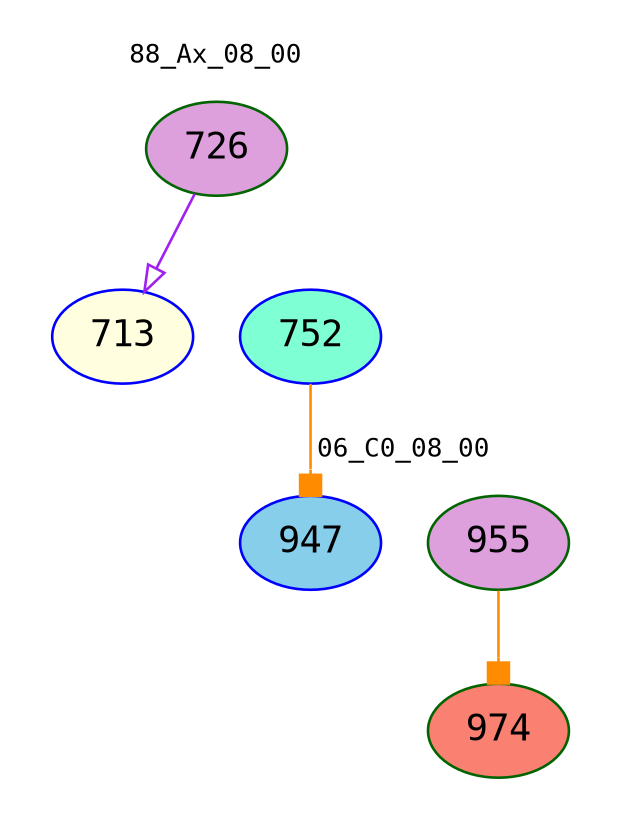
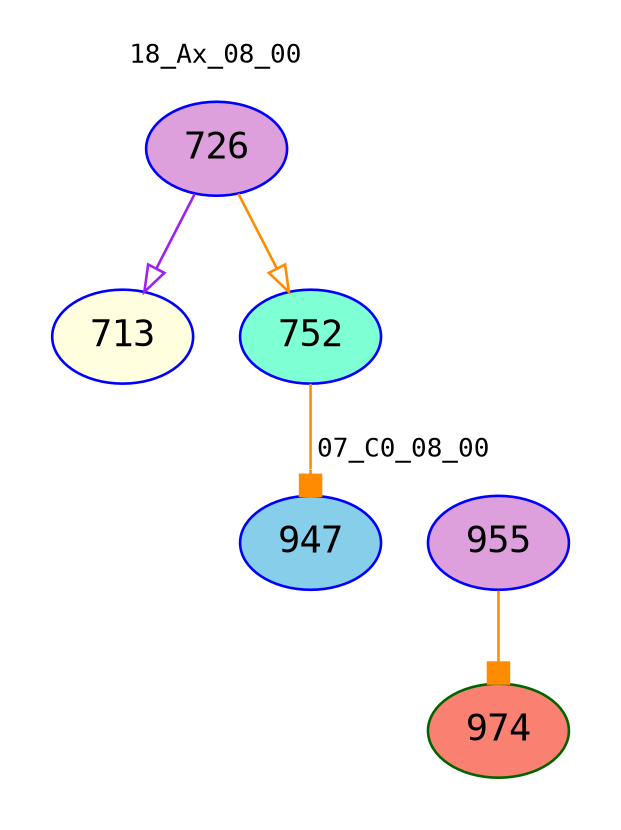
(217, 56) -> (217, 56)
(217, 149) -> (217, 149)
none -> (258, 231)
(405, 450) -> (405, 450)
(498, 543) -> (498, 543)
